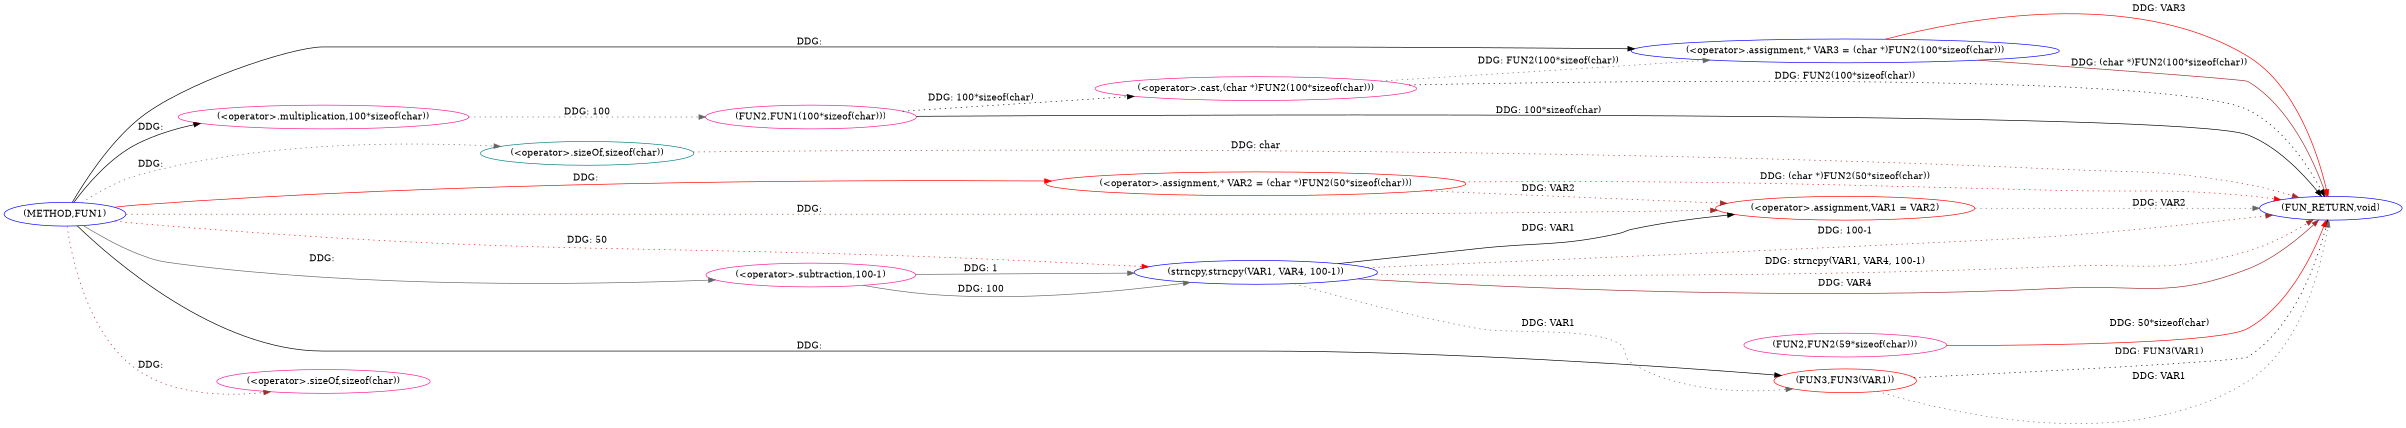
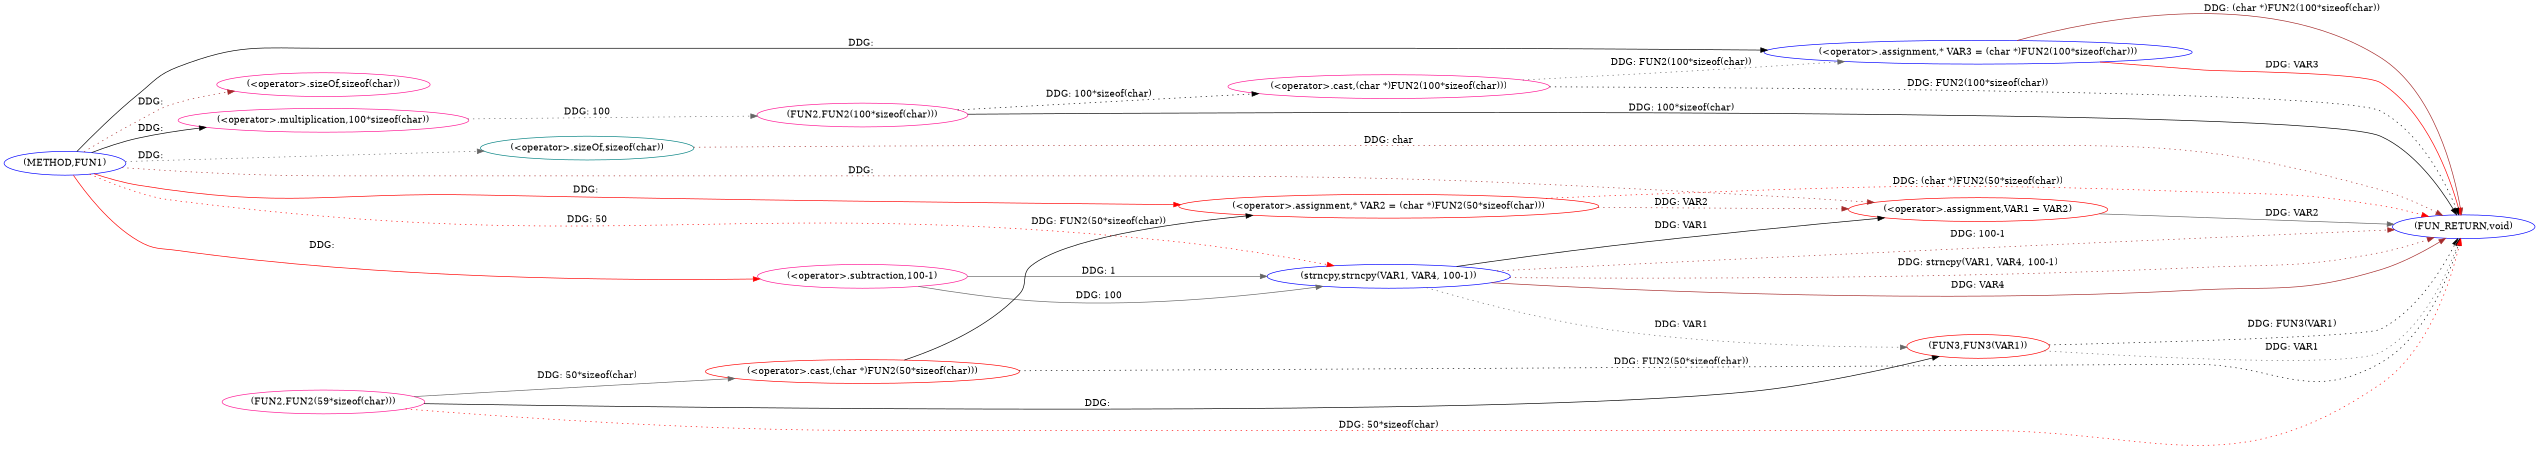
(811, 117) -> (862, 115)
(2114, 208) -> (2243, 219)
(392, 281) -> (398, 271)
(2162, 341) -> (1481, 430)
(908, 351) -> (1180, 409)
none -> (862, 372)
